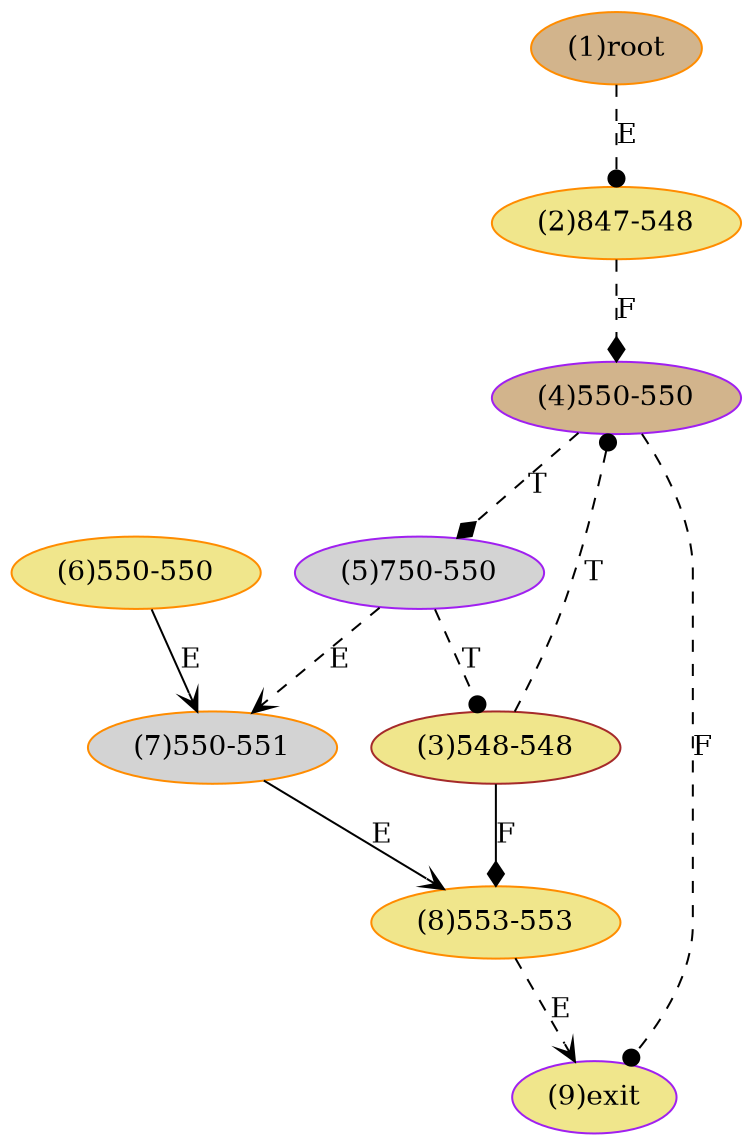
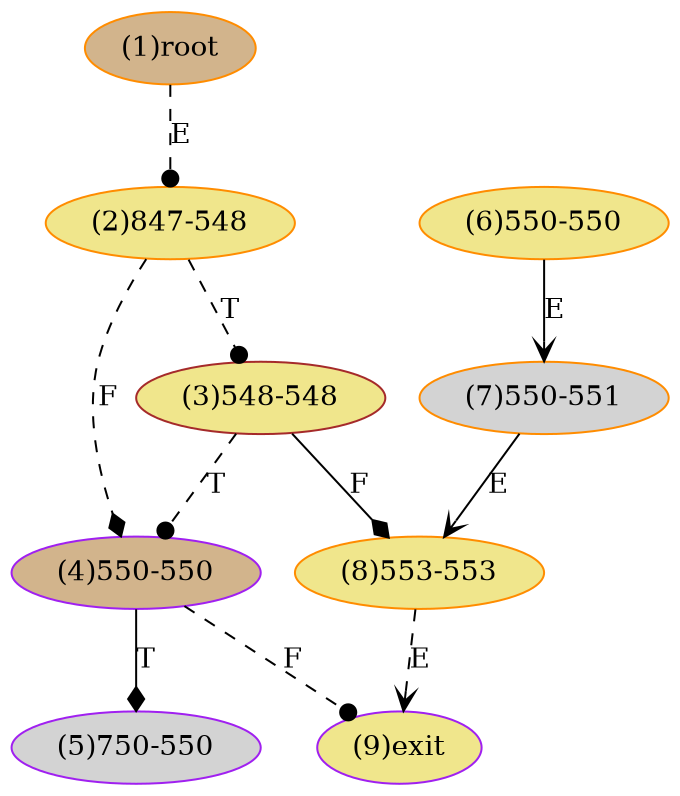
(527, 477) -> (136, 648)
(324, 653) -> none
(455, 653) -> (212, 303)
